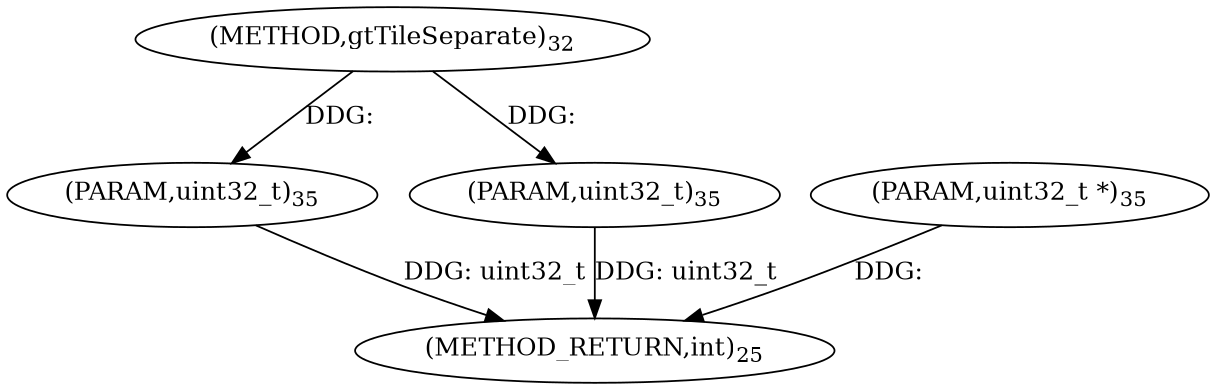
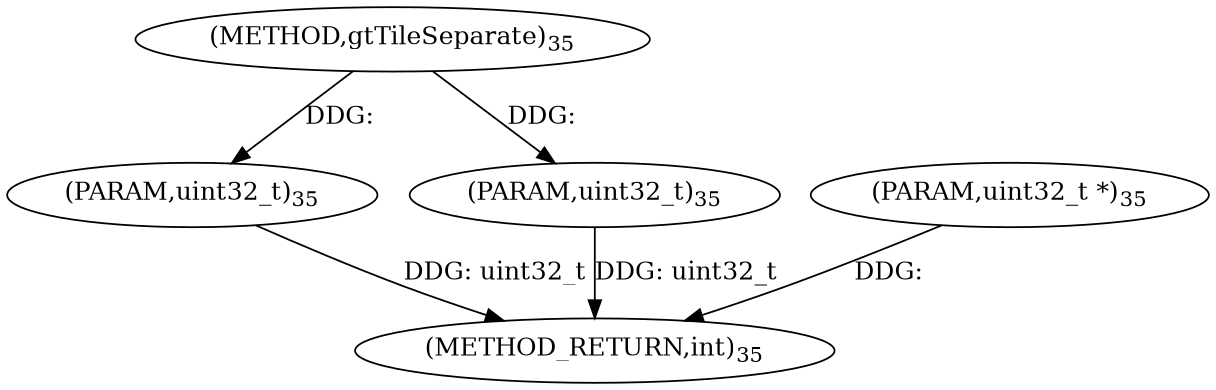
(562, 37) -> (562, 37)
(750, 348) -> (750, 348)
